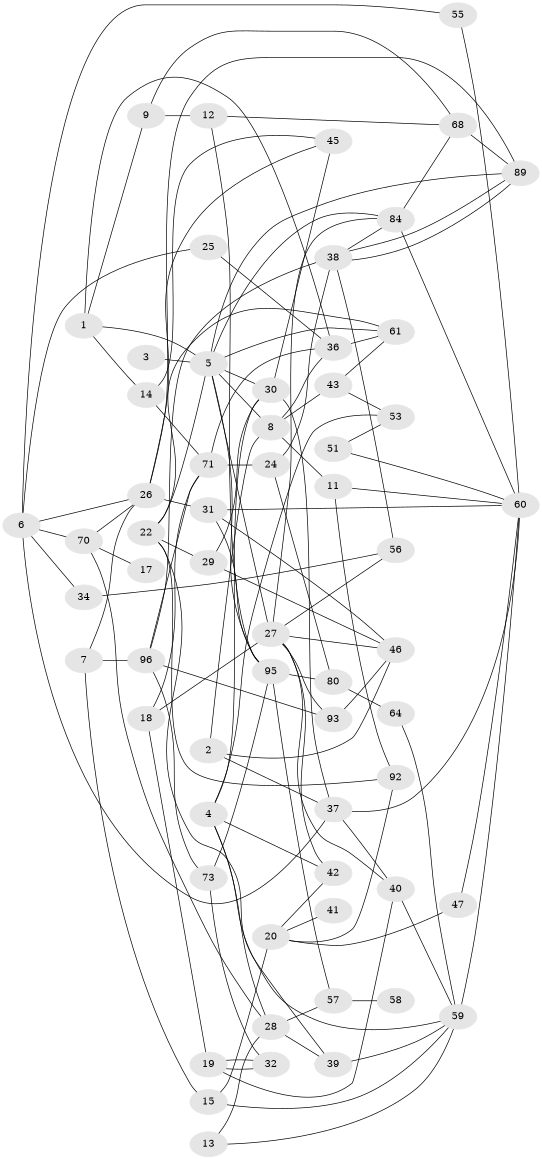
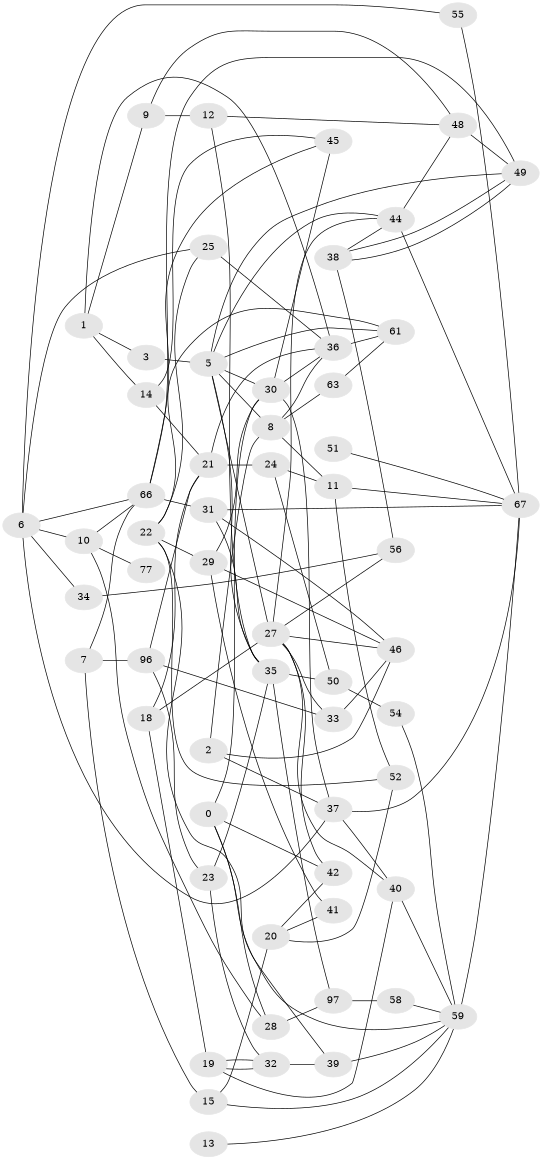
(458, 125) -> (458, 125)
(520, 173) -> (520, 173)
(396, 220) -> (396, 220)
(151, 335) -> (115, 342)
(309, 364) -> (299, 475)
none -> (302, 369)
(333, 385) -> (333, 385)
(174, 408) -> none
(396, 417) -> none
(187, 452) -> (179, 391)
(209, 465) -> (209, 465)
(146, 496) -> (146, 496)
(520, 505) -> (520, 505)
(84, 541) -> (84, 541)
(146, 570) -> (146, 570)
(271, 672) -> (271, 672)
(333, 682) -> (333, 682)
(396, 714) -> (396, 714)
(333, 719) -> (333, 719)
none -> (249, 735)
(396, 778) -> (396, 778)
(209, 814) -> (209, 814)
(209, 878) -> (209, 878)
(458, 905) -> none
(333, 1001) -> (333, 1001)
none -> (427, 1009)
(302, 1046) -> (302, 1065)
(239, 1085) -> none
